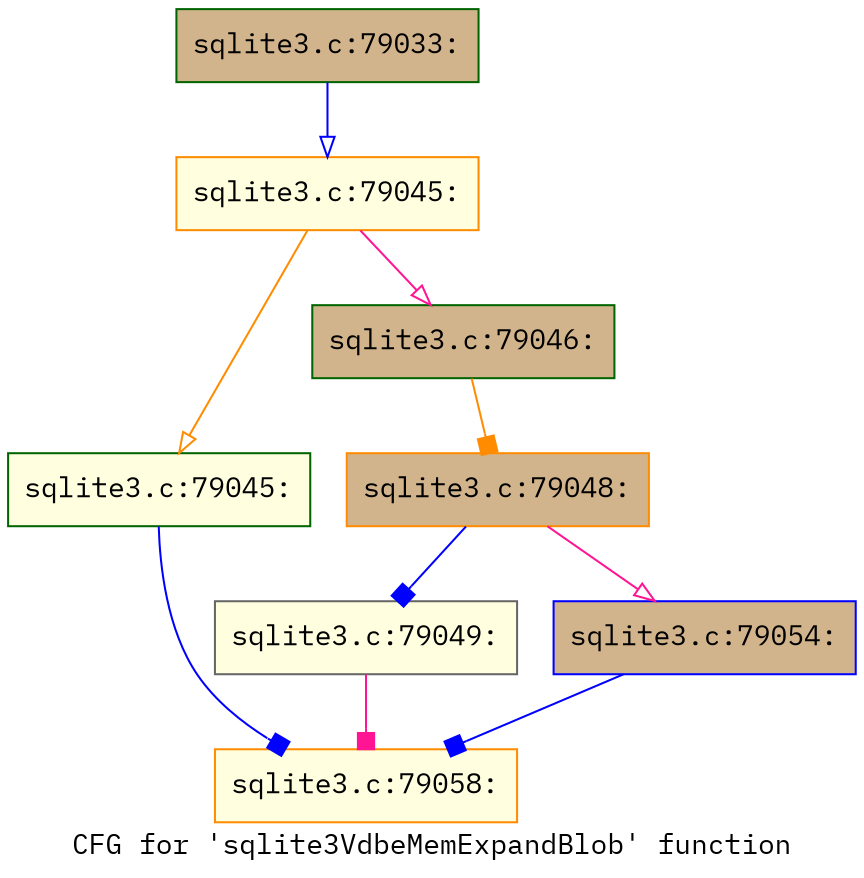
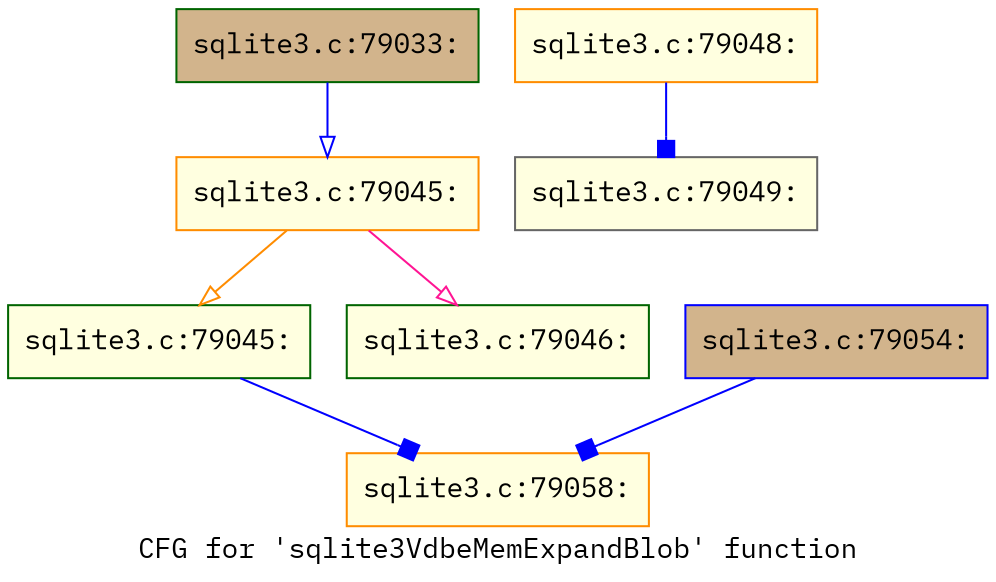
(463, 342) -> (498, 342)
(478, 406) -> none
(498, 490) -> (666, 46)
(593, 558) -> none
(366, 702) -> none
